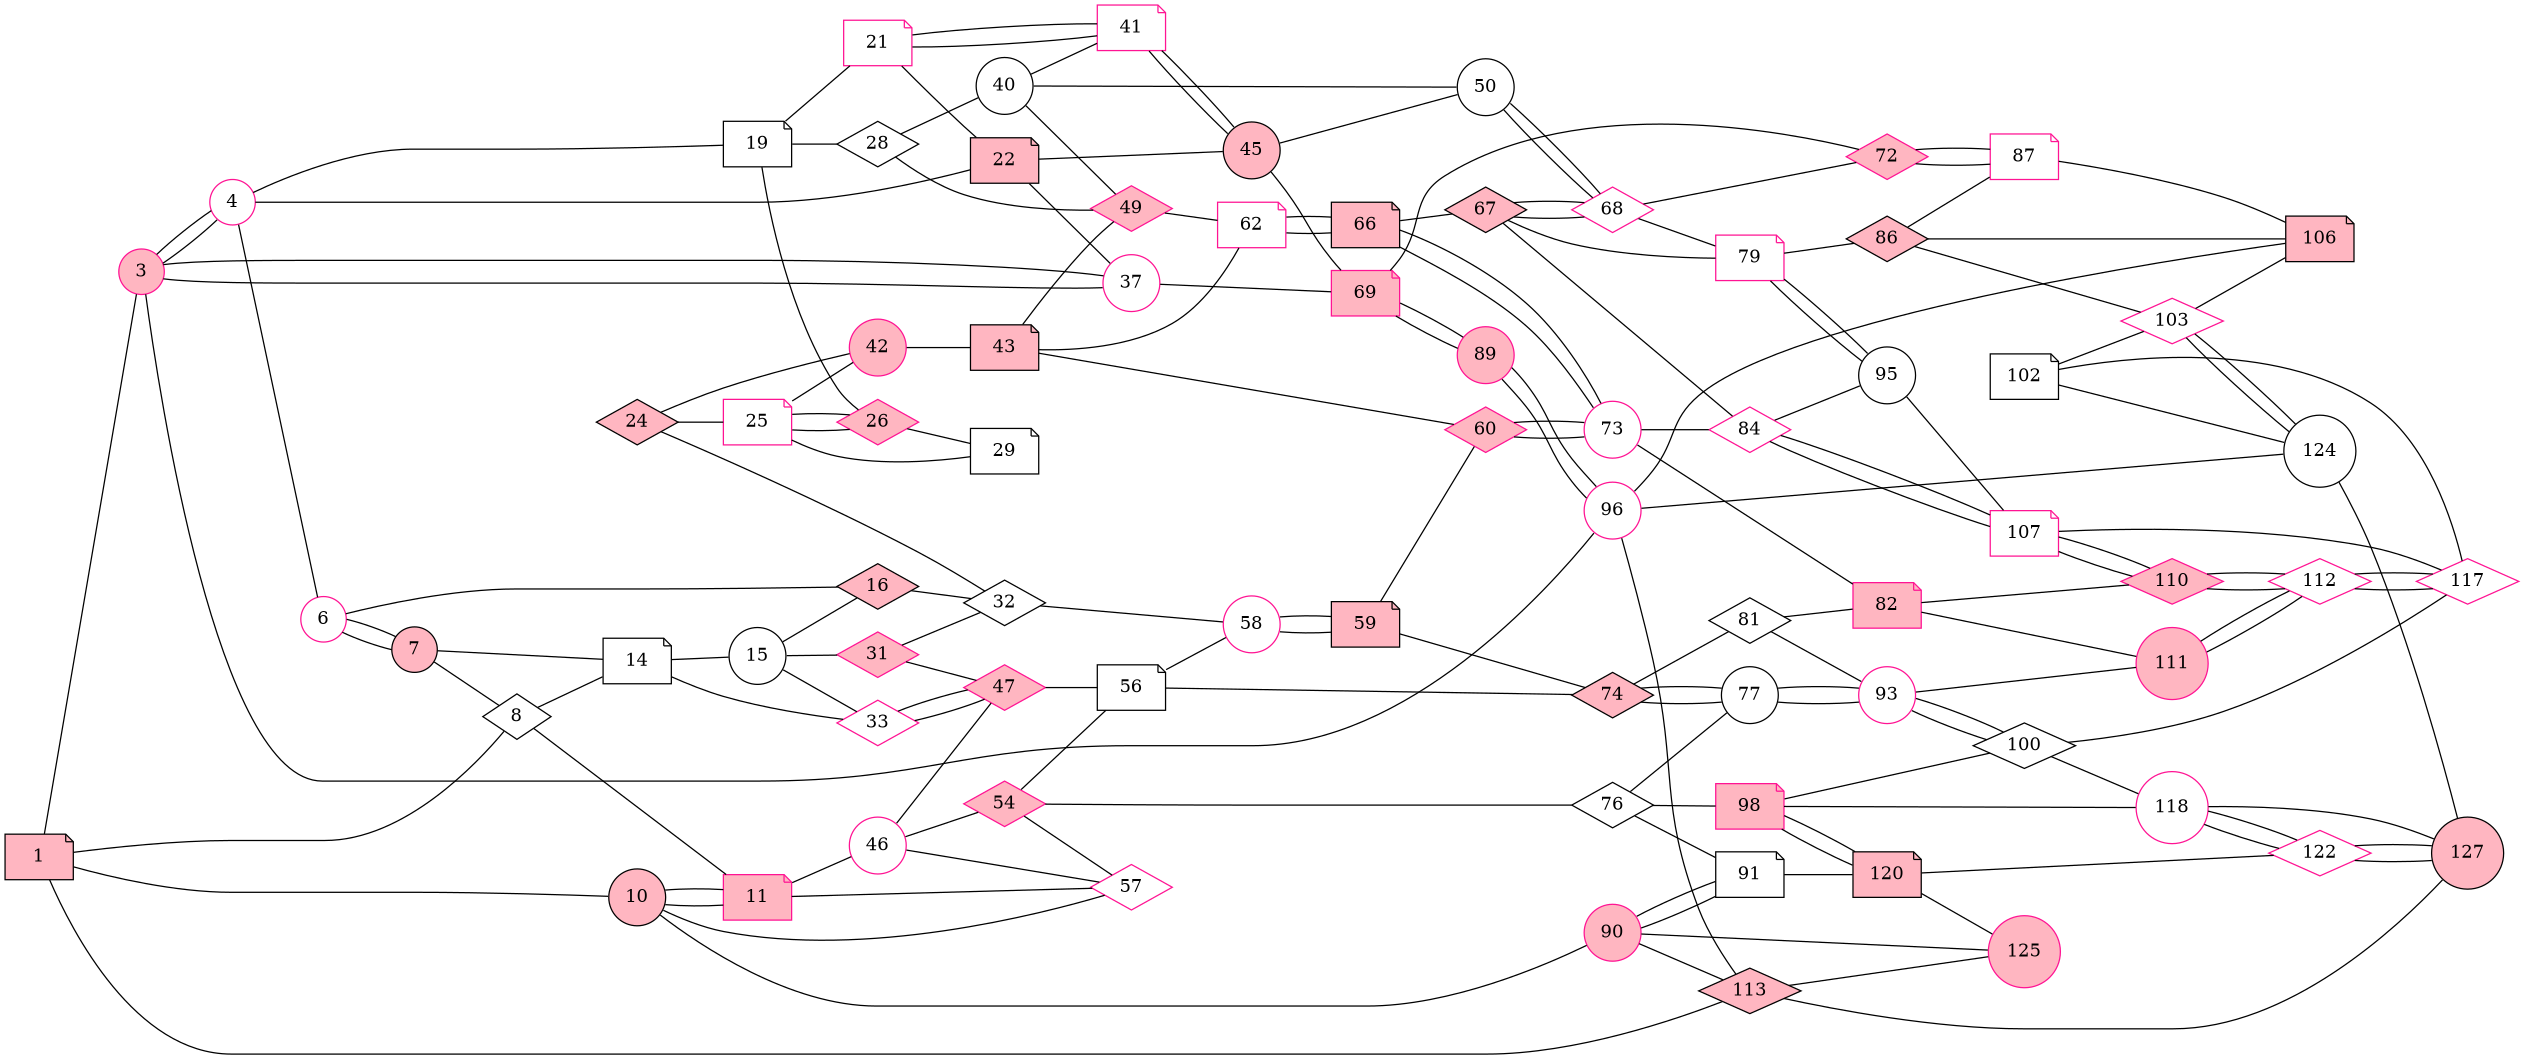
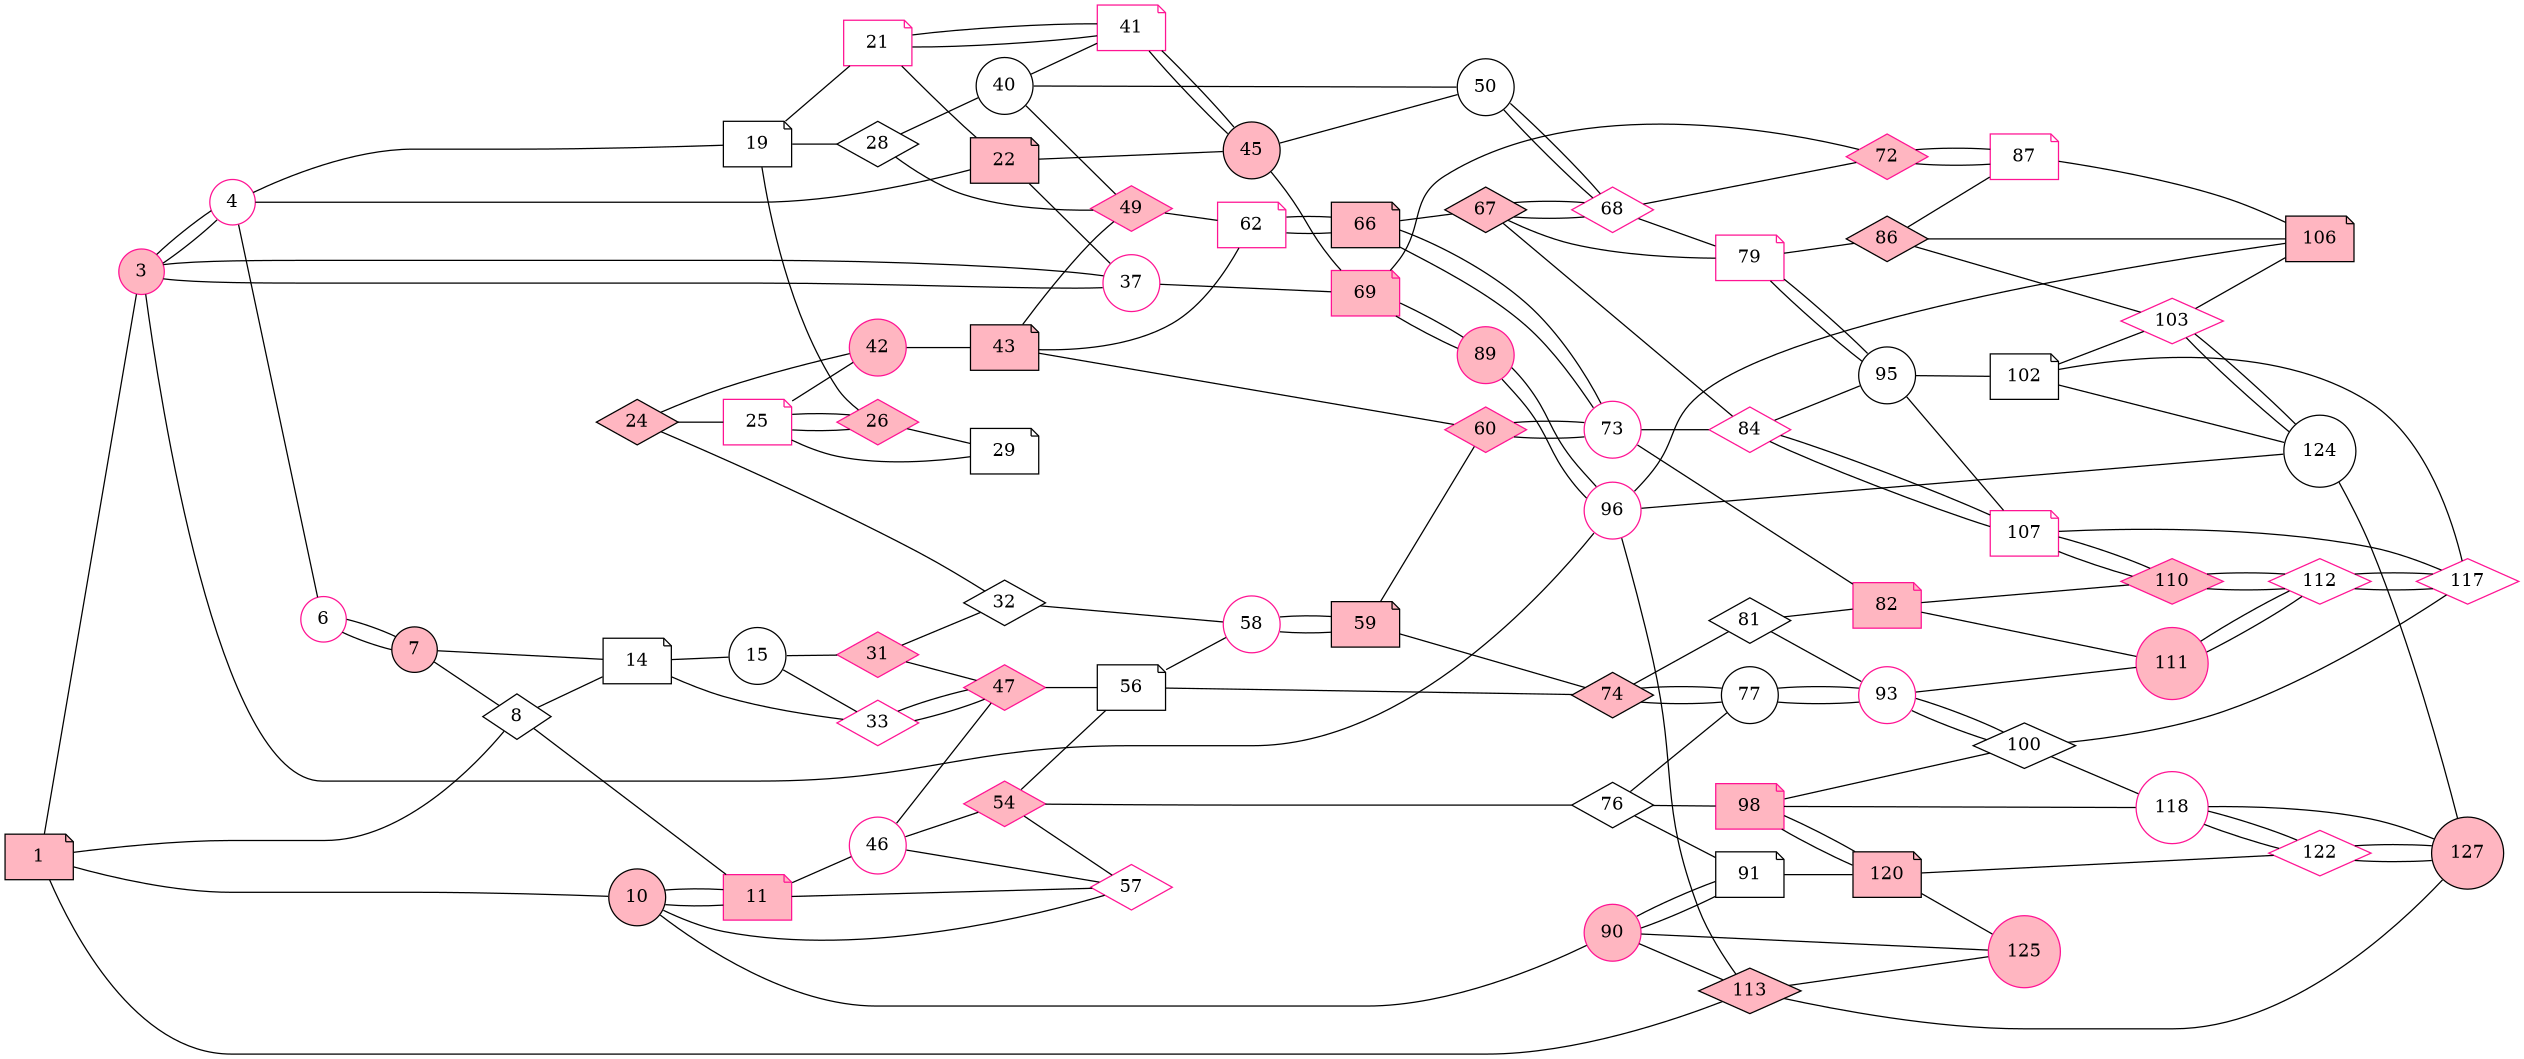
none -> (1953, 376)
(878, 586) -> none
